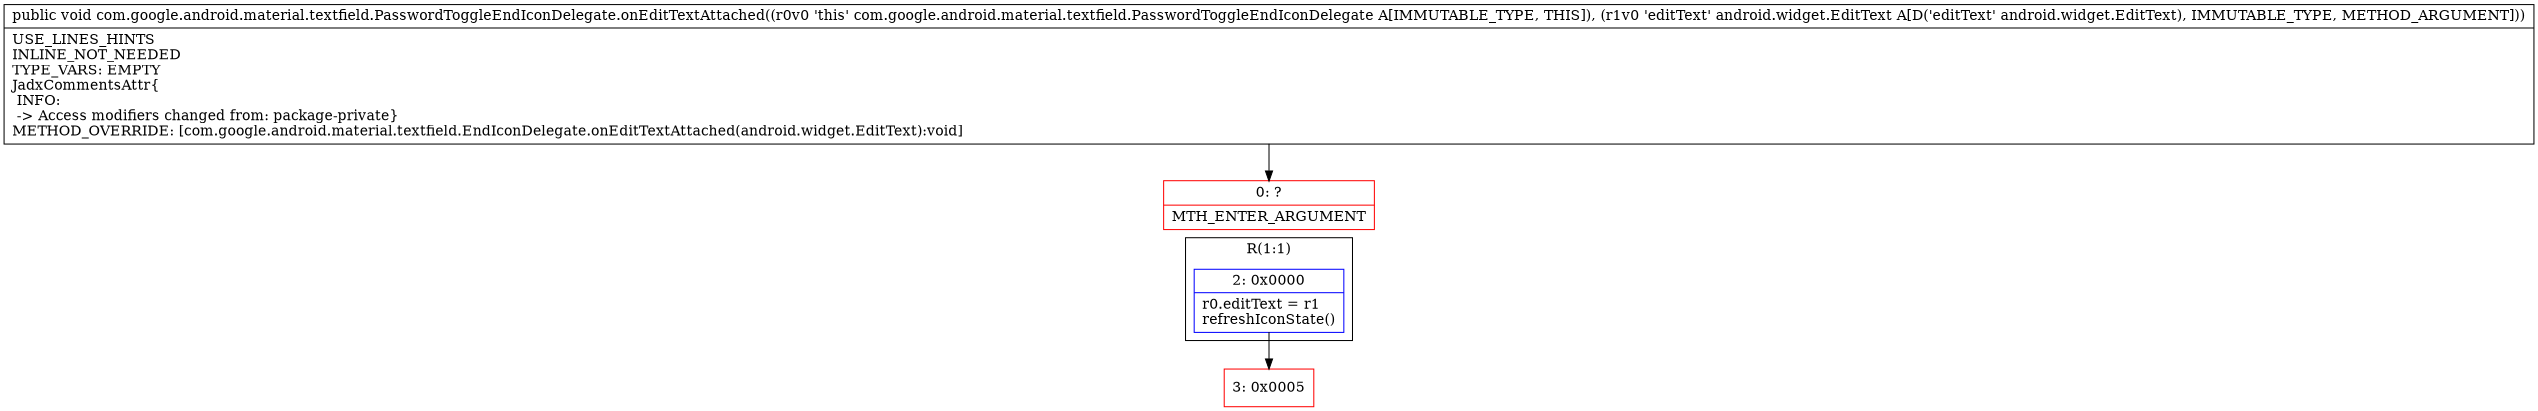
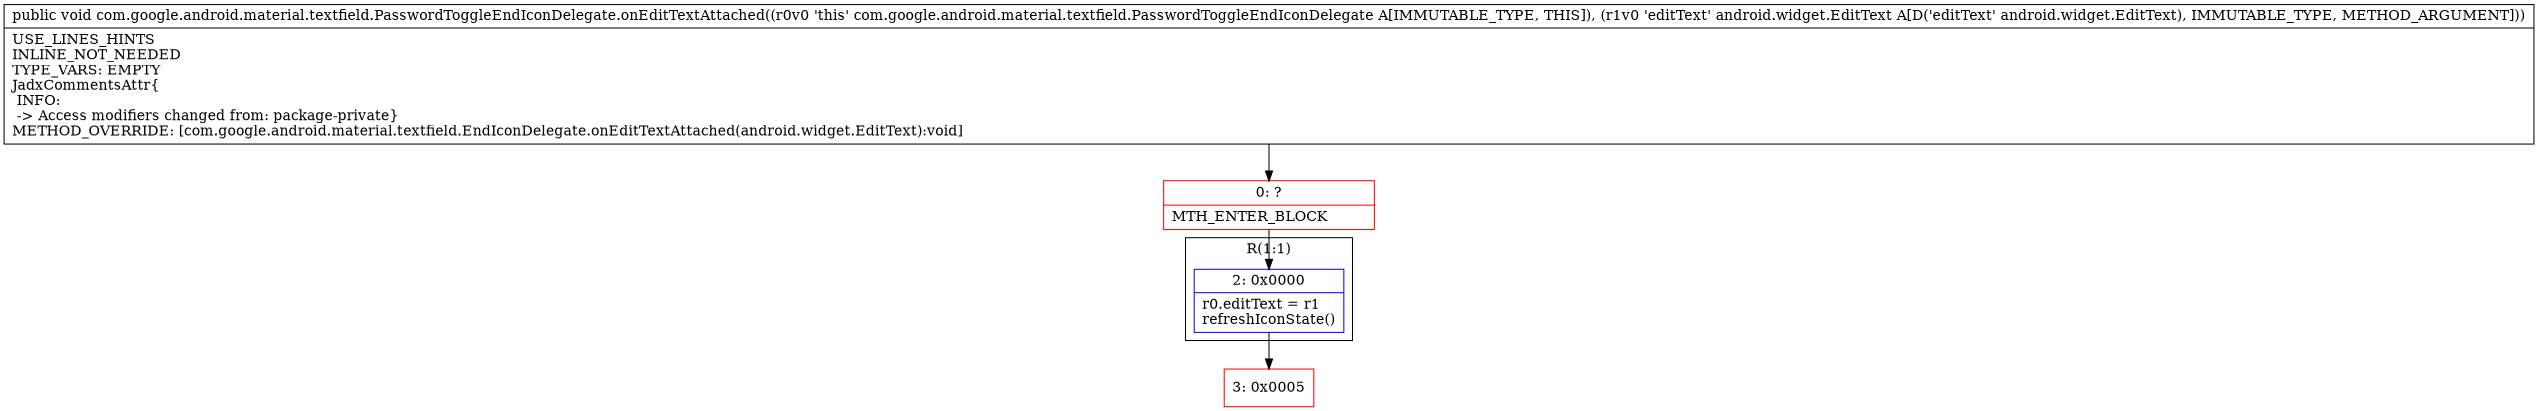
(1269, 217) -> (1250, 217)
none -> (1269, 244)
